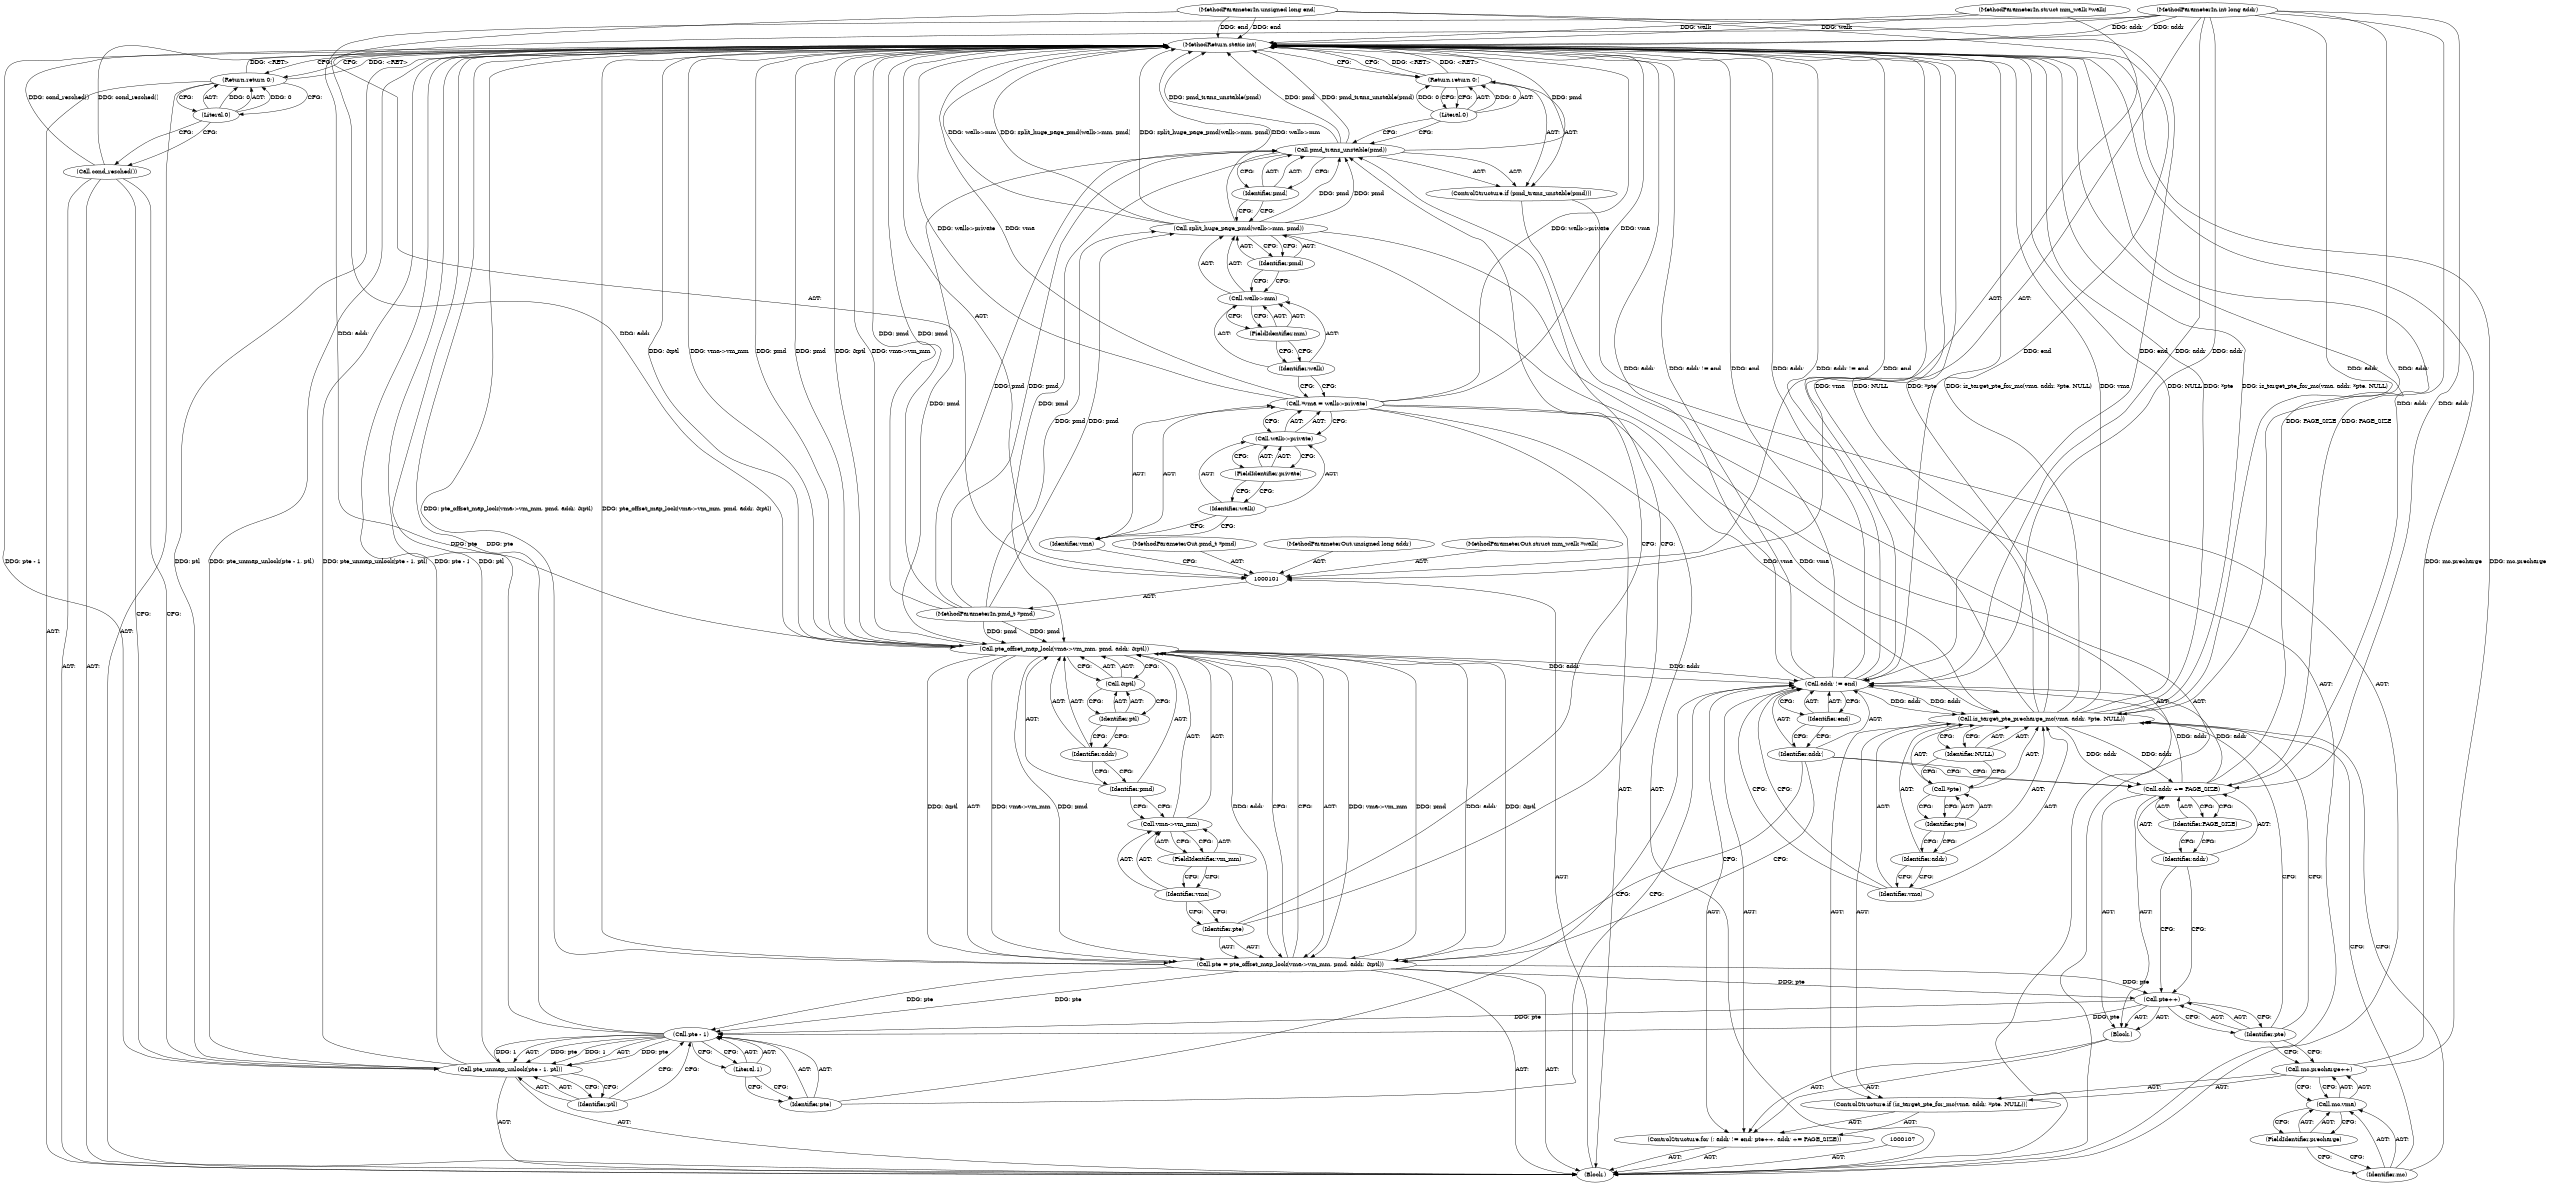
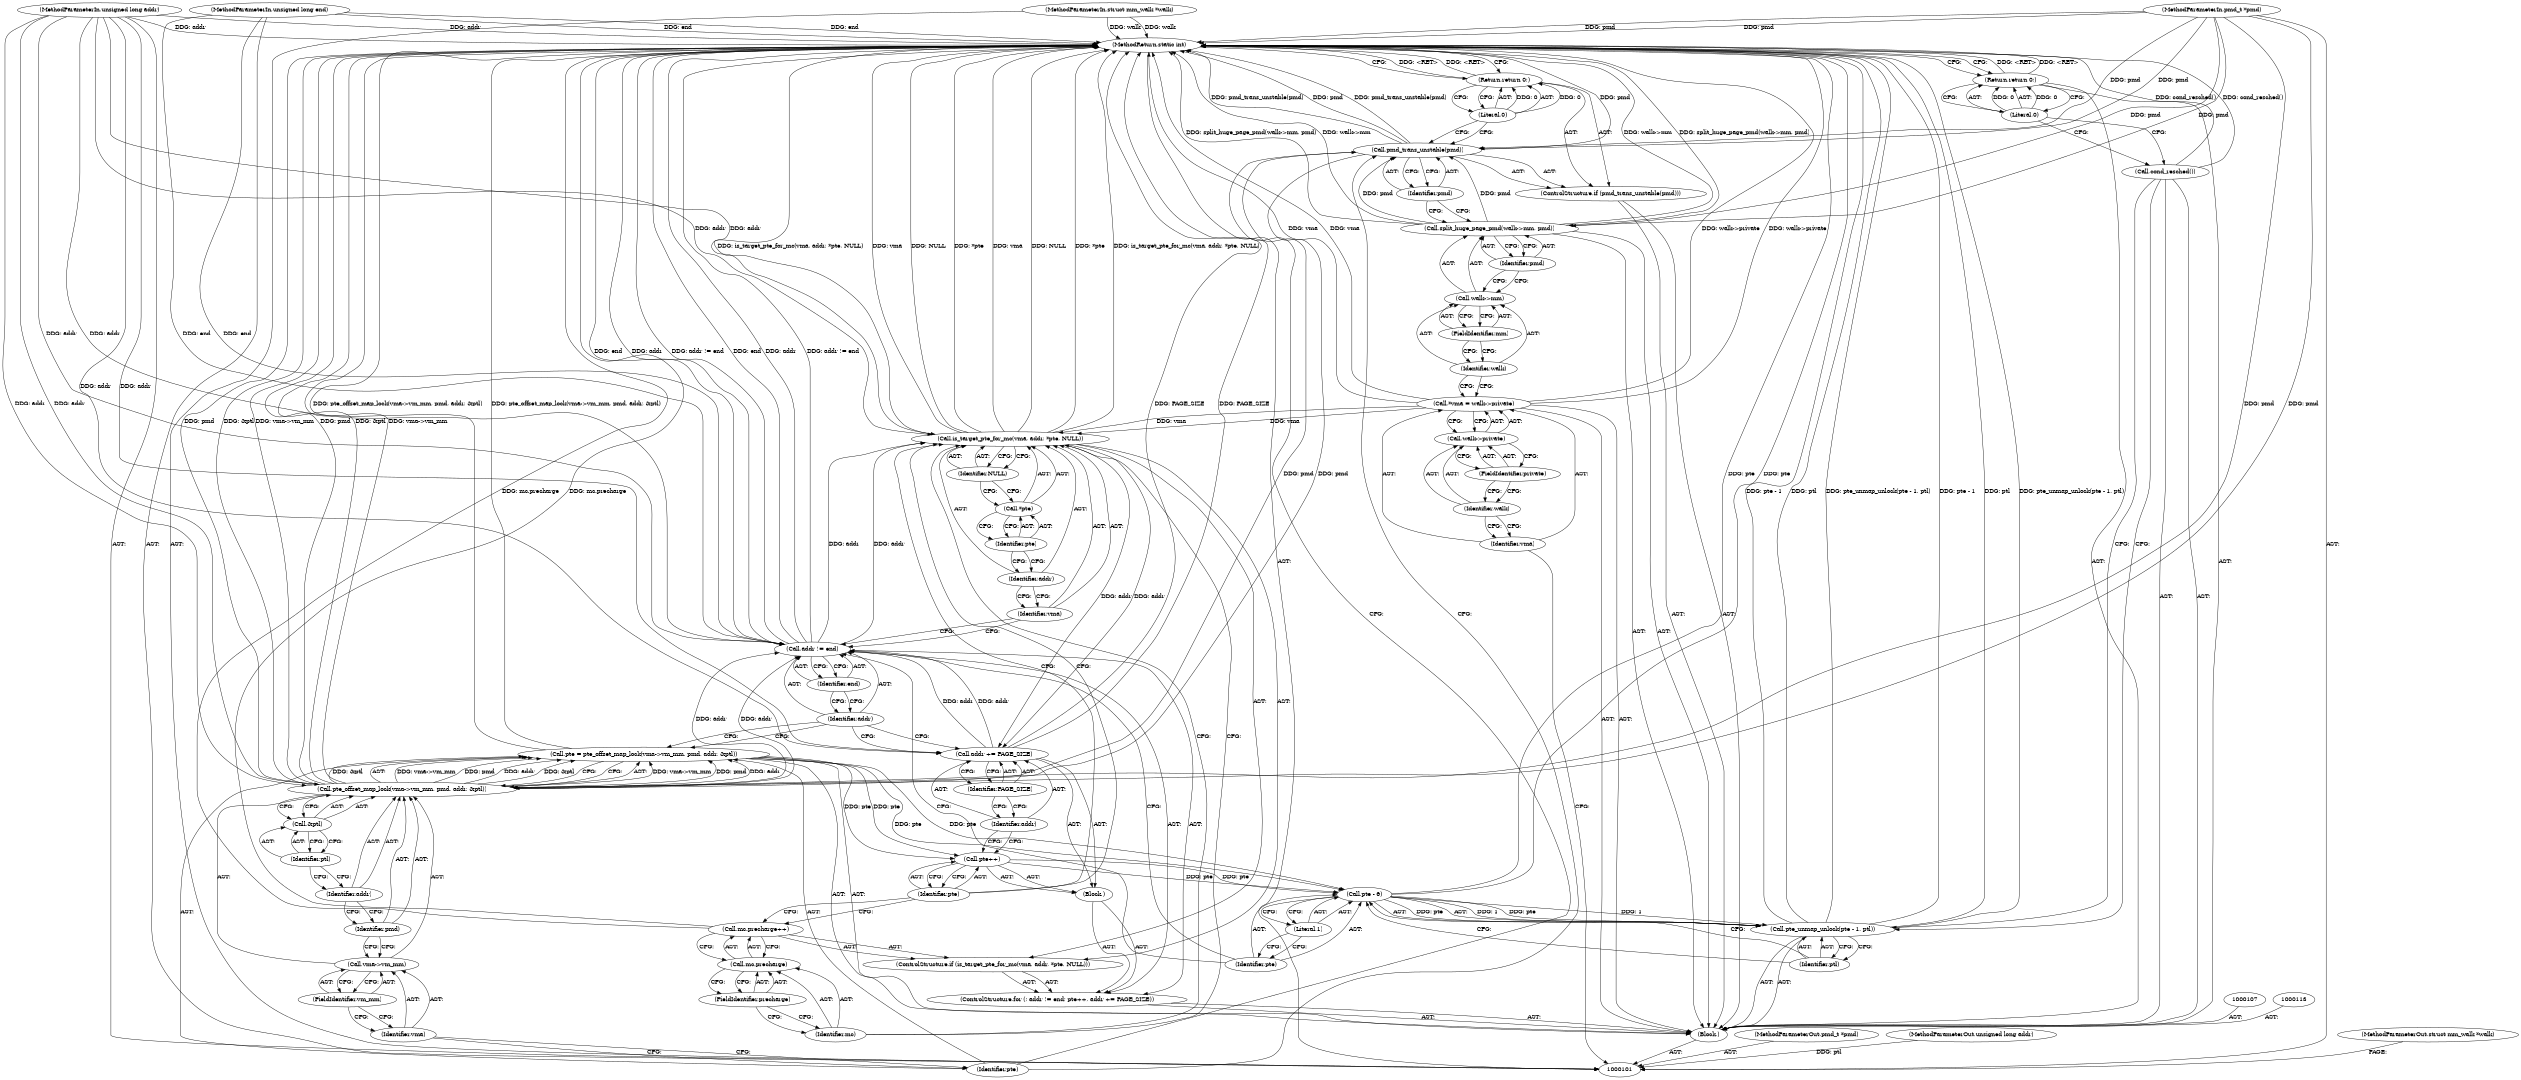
(2207, 10) -> (100, 10)
(1321, 562) -> (1829, 1052)
(1423, 562) -> (2379, 1052)
(1140, 595) -> (2326, 843)
(2042, 719) -> (1010, 439)
none -> (2294, 1000)
(691, 1035) -> (1364, 895)
(2336, 1105) -> (759, 965)
